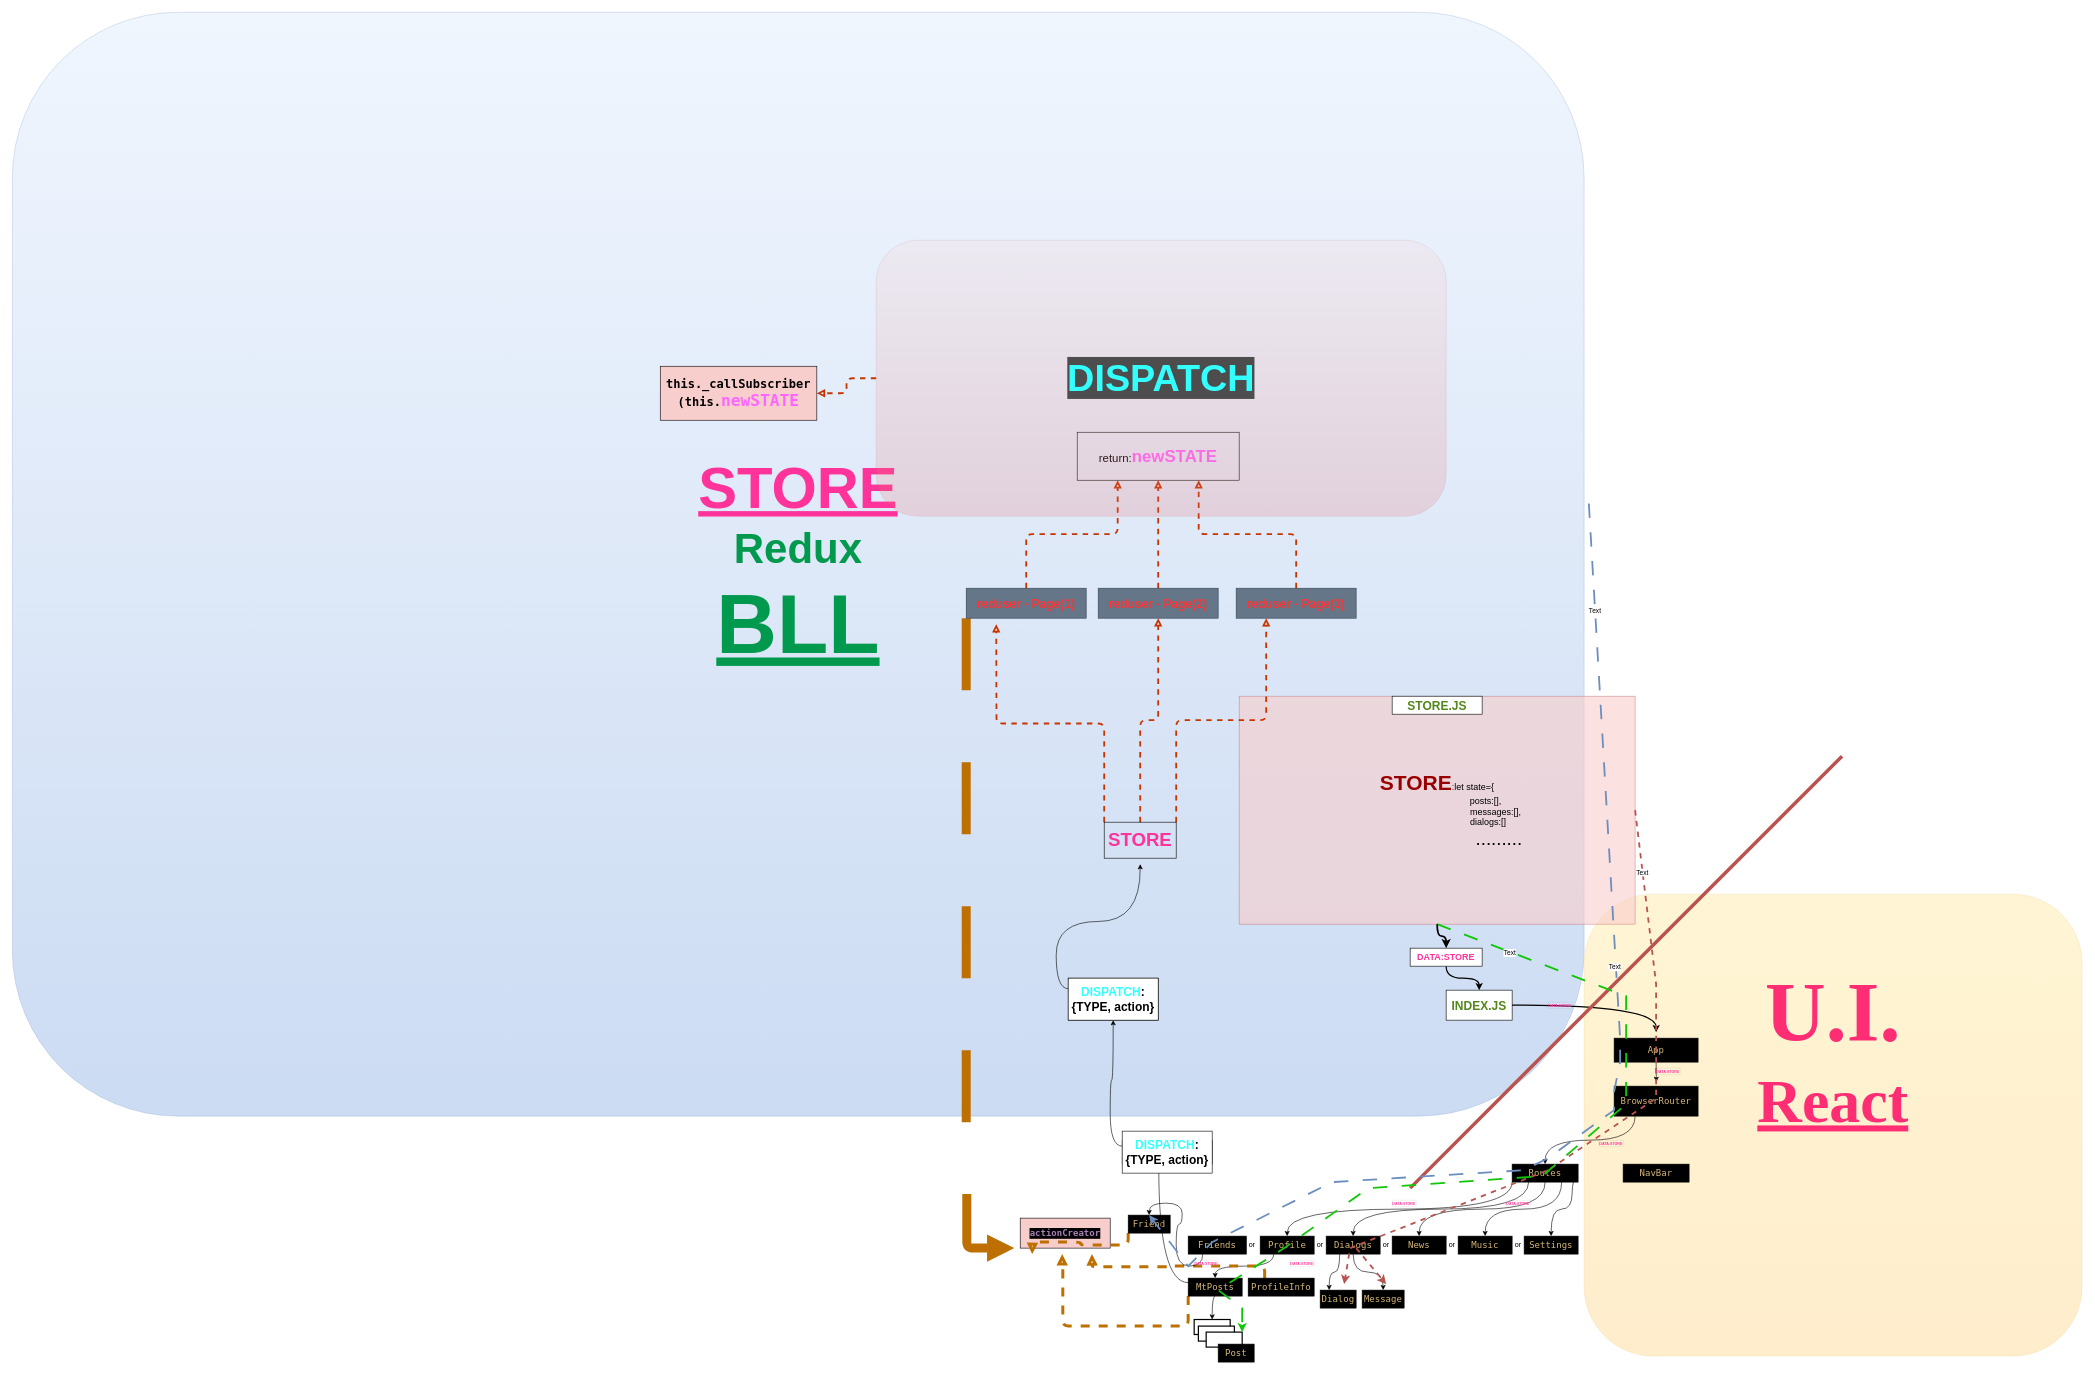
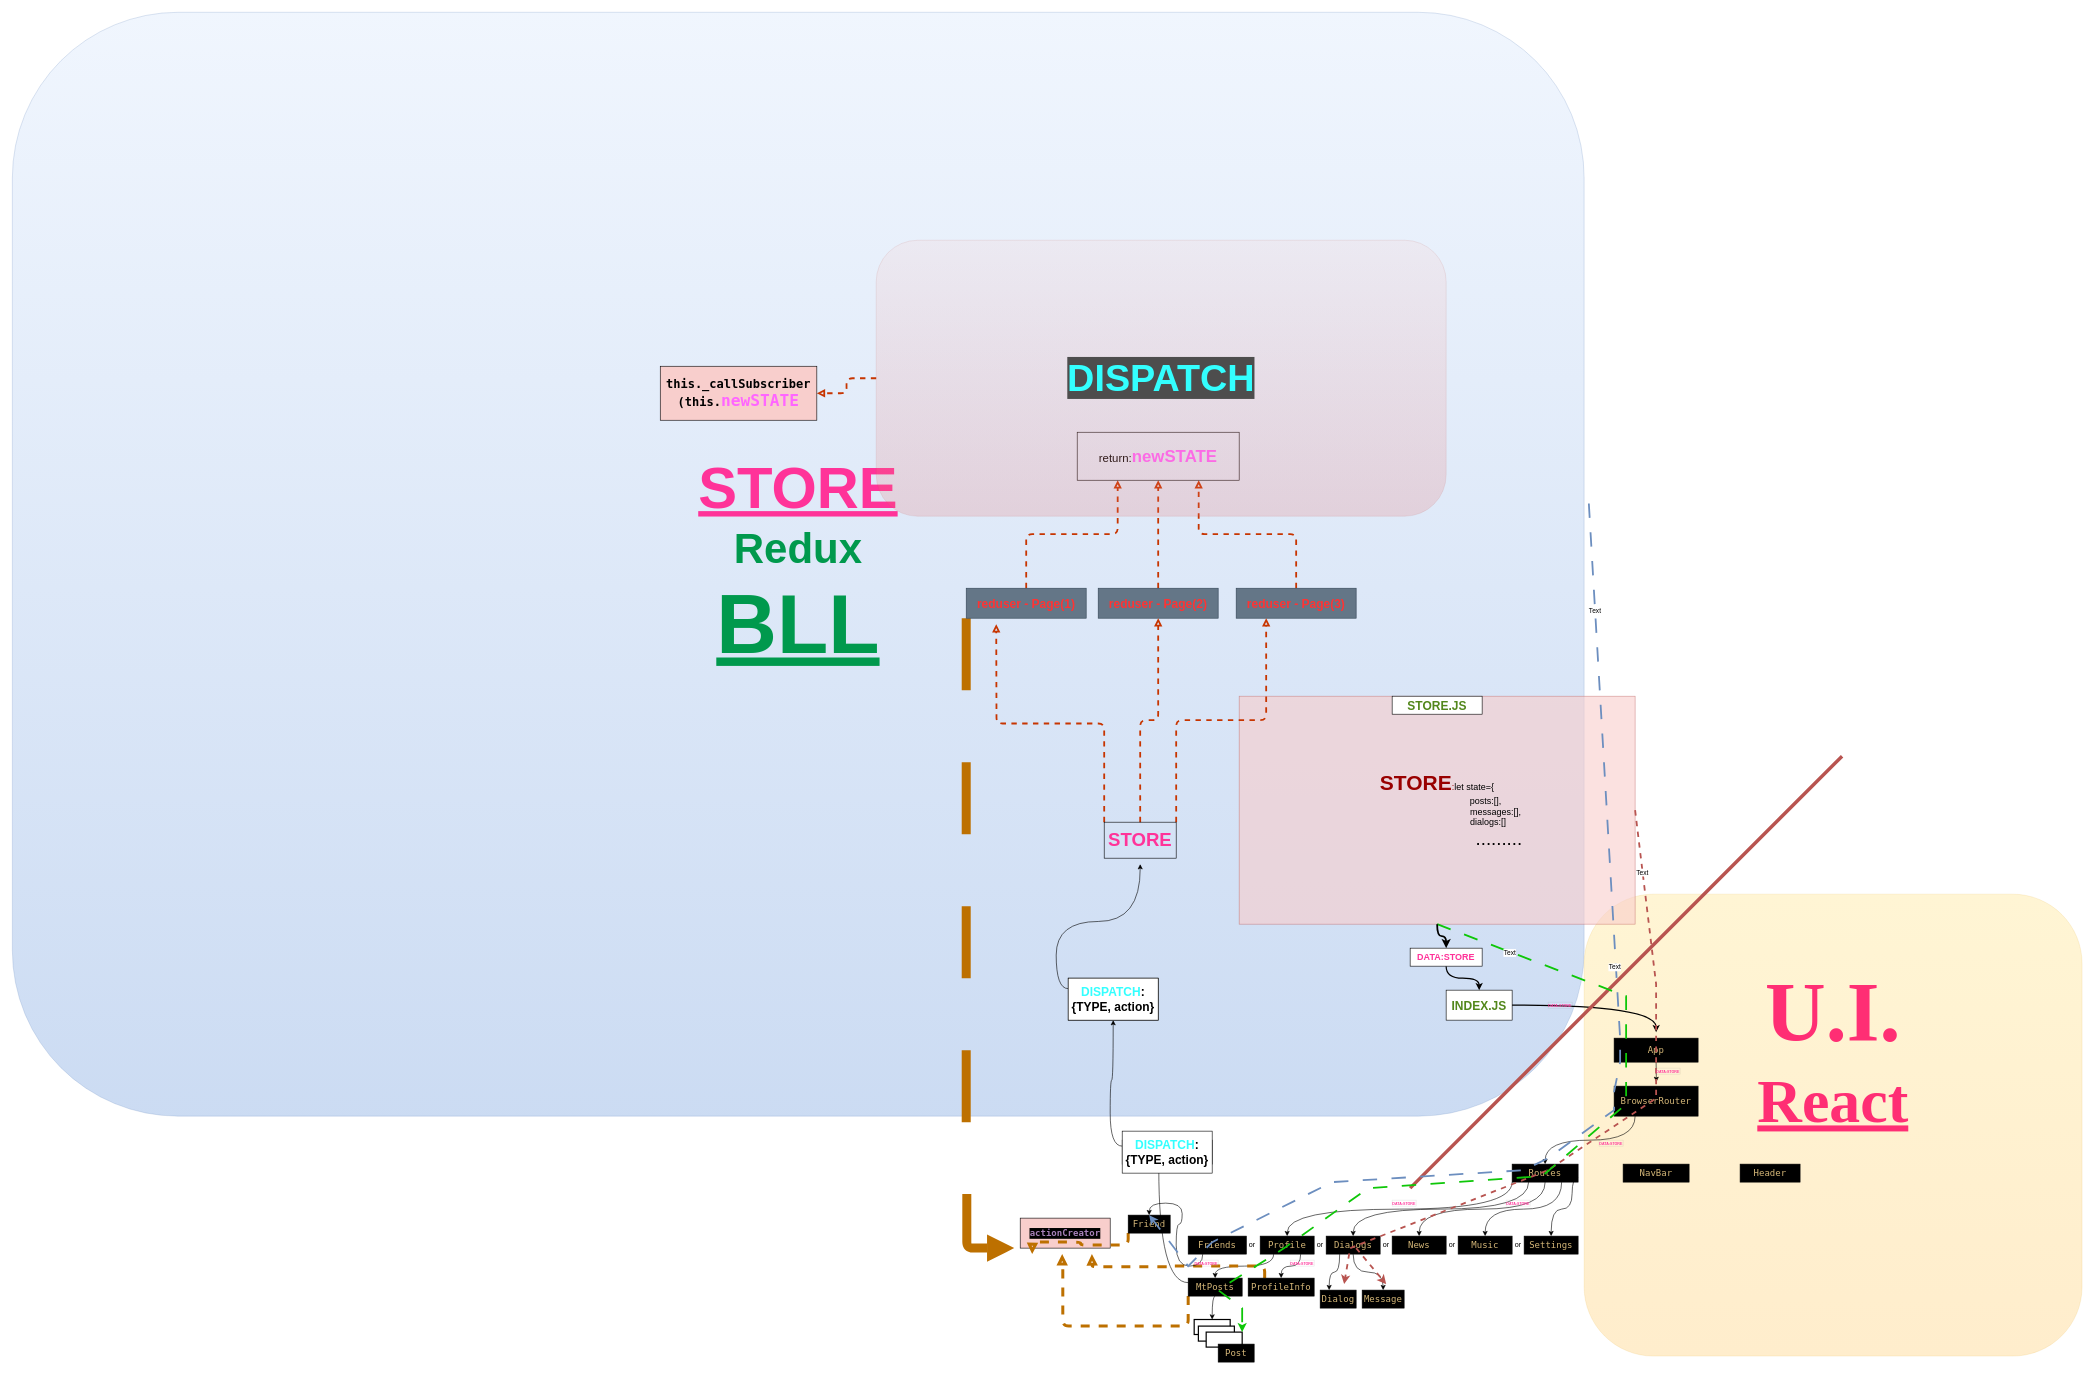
none -> (1770, 1173)
none -> (1293, 1266)
